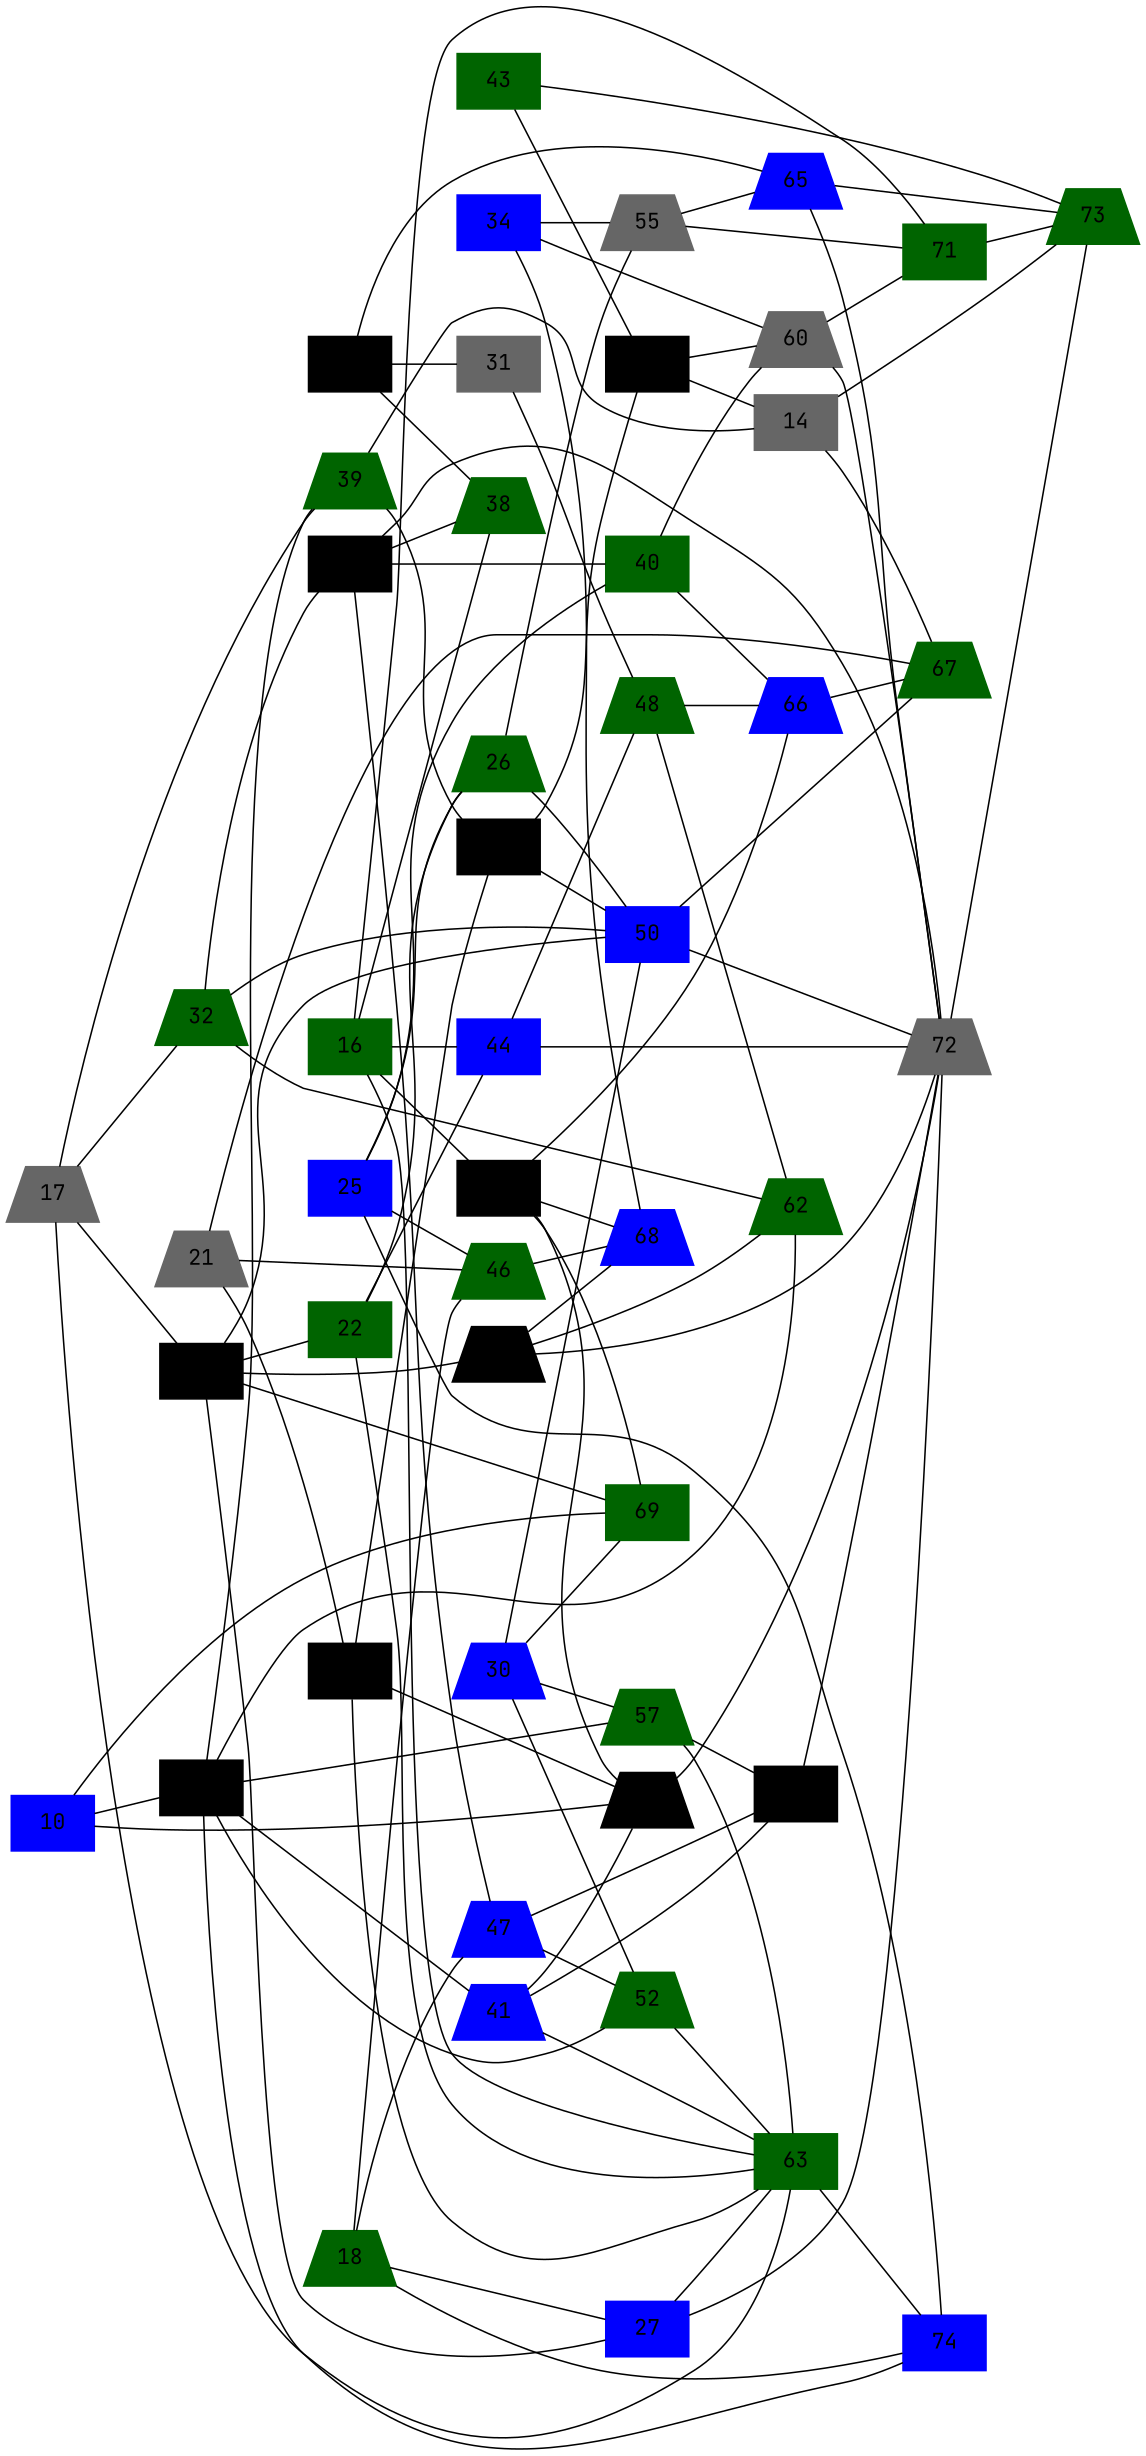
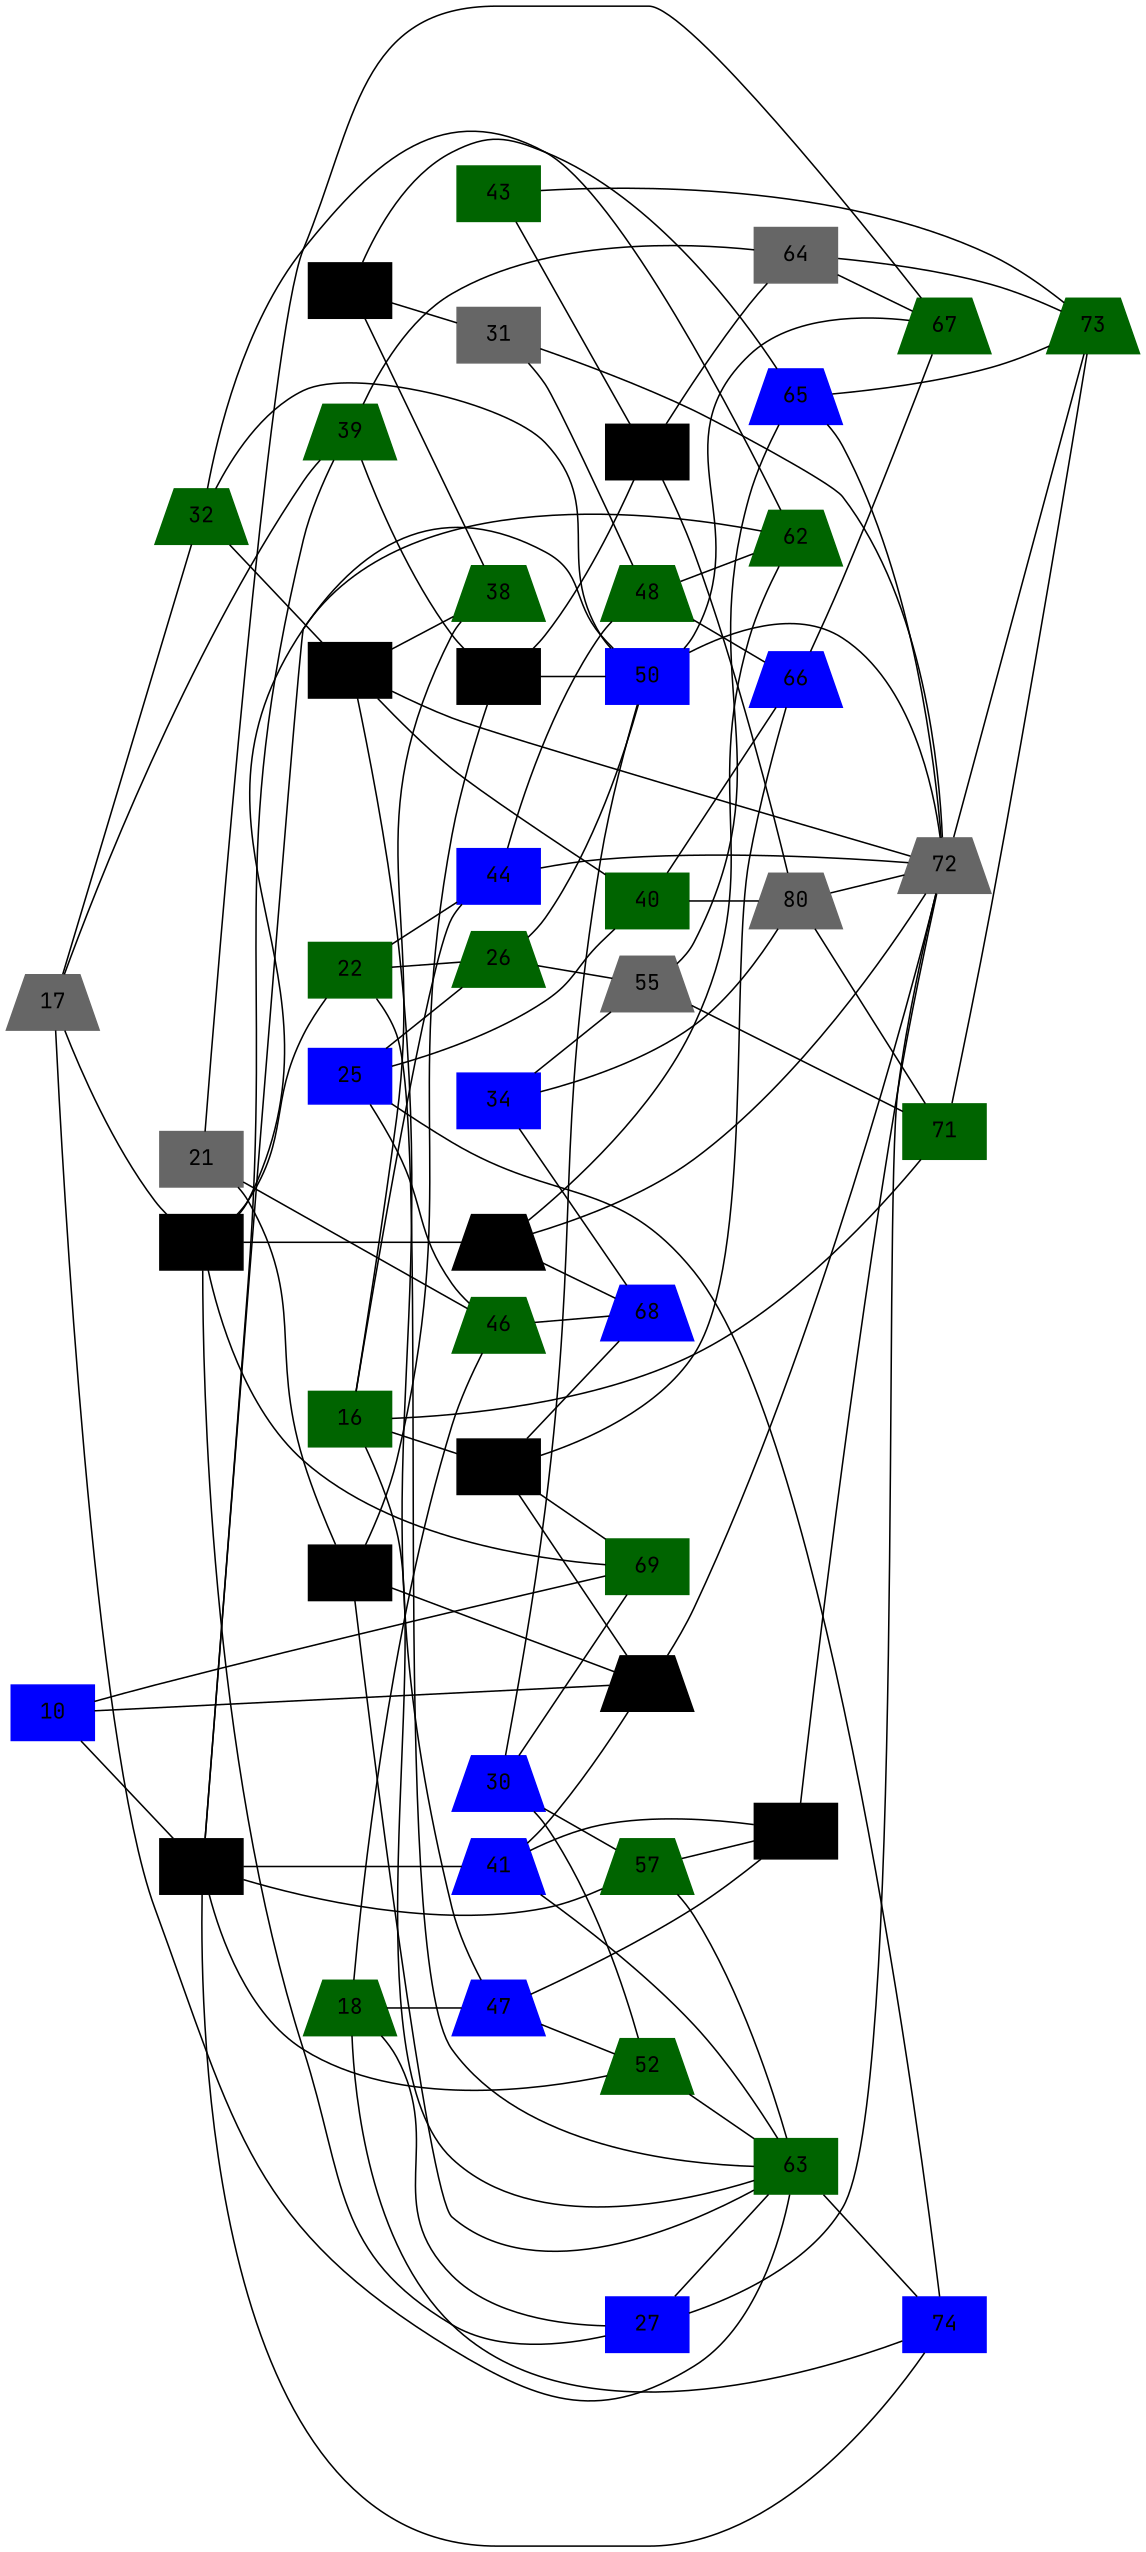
(796, 339) -> (796, 901)
(796, 423) -> (796, 255)
none -> (849, 506)
(201, 1259) -> (201, 1159)
